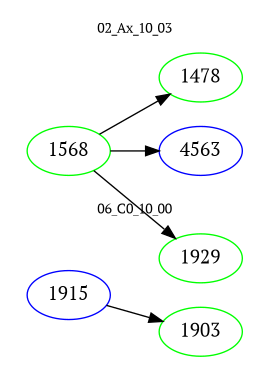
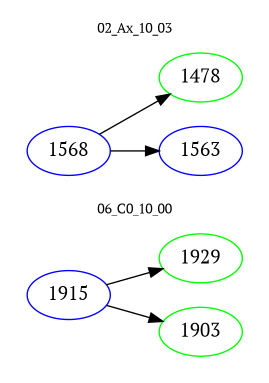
(69, 151) -> (69, 151)
(201, 151) -> (201, 151)
(136, 206) -> (128, 279)
